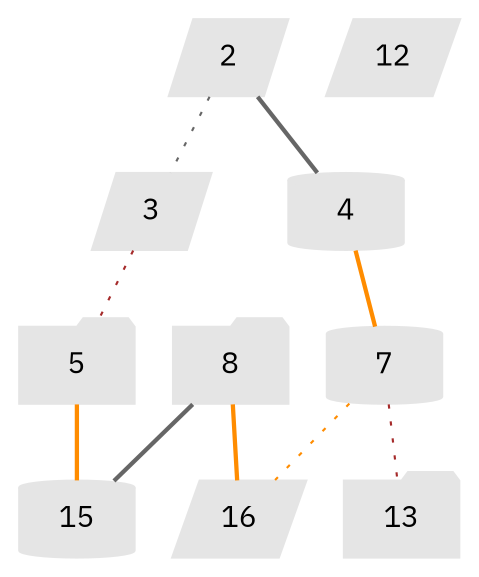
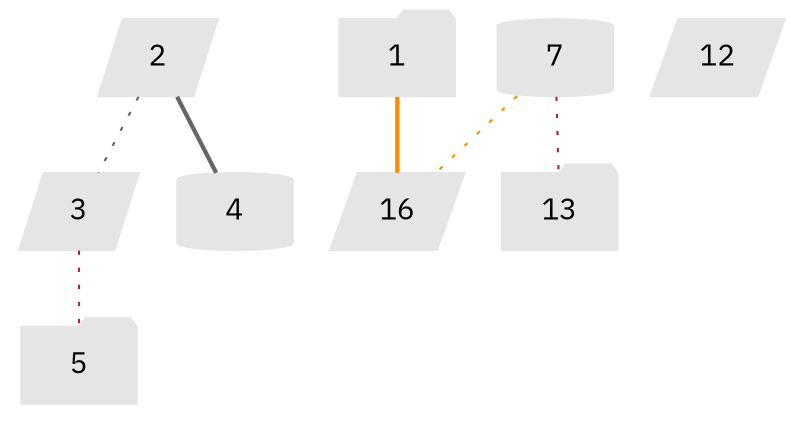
(365, 289) -> none
(231, 365) -> (397, 58)
(77, 519) -> none
